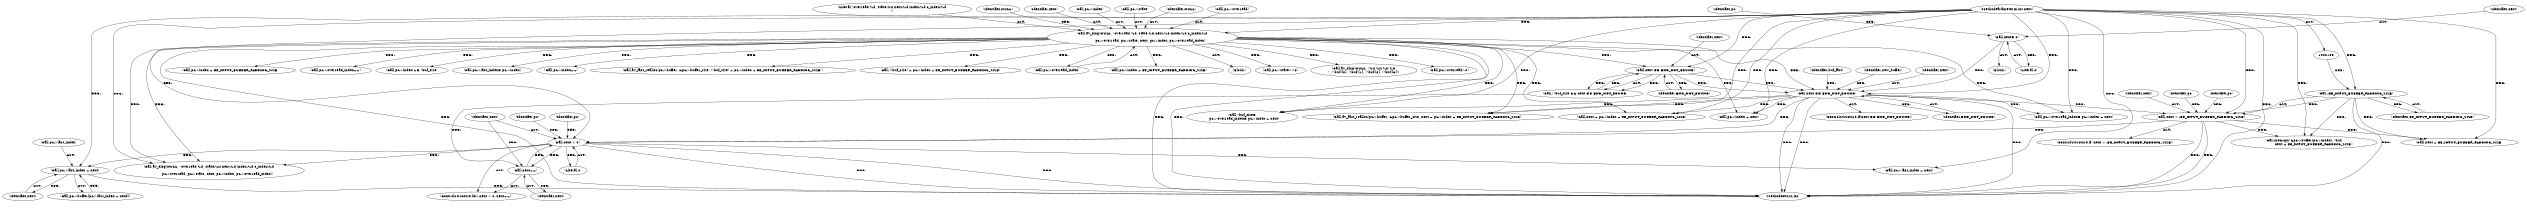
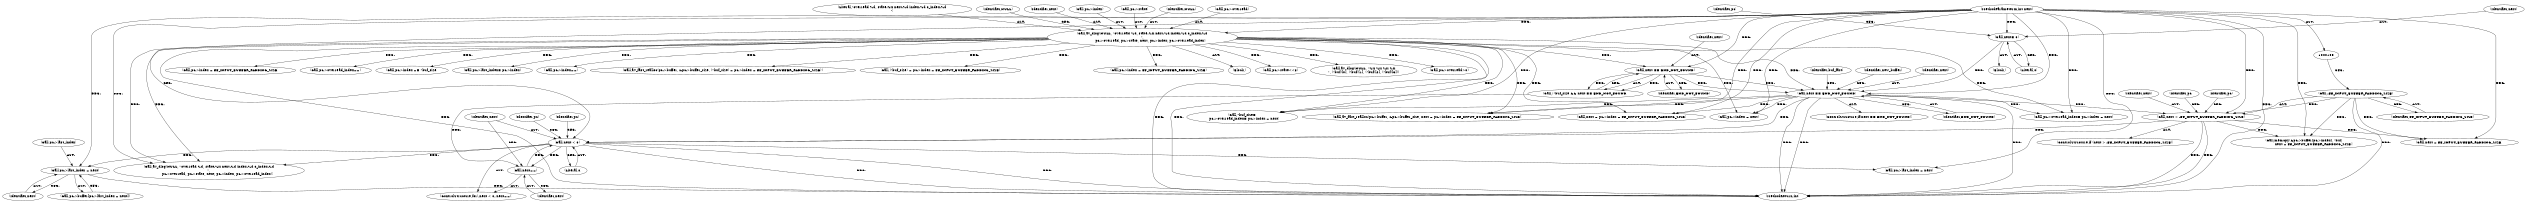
(2299, 18) -> (2007, 22)
(1057, 70) -> none
